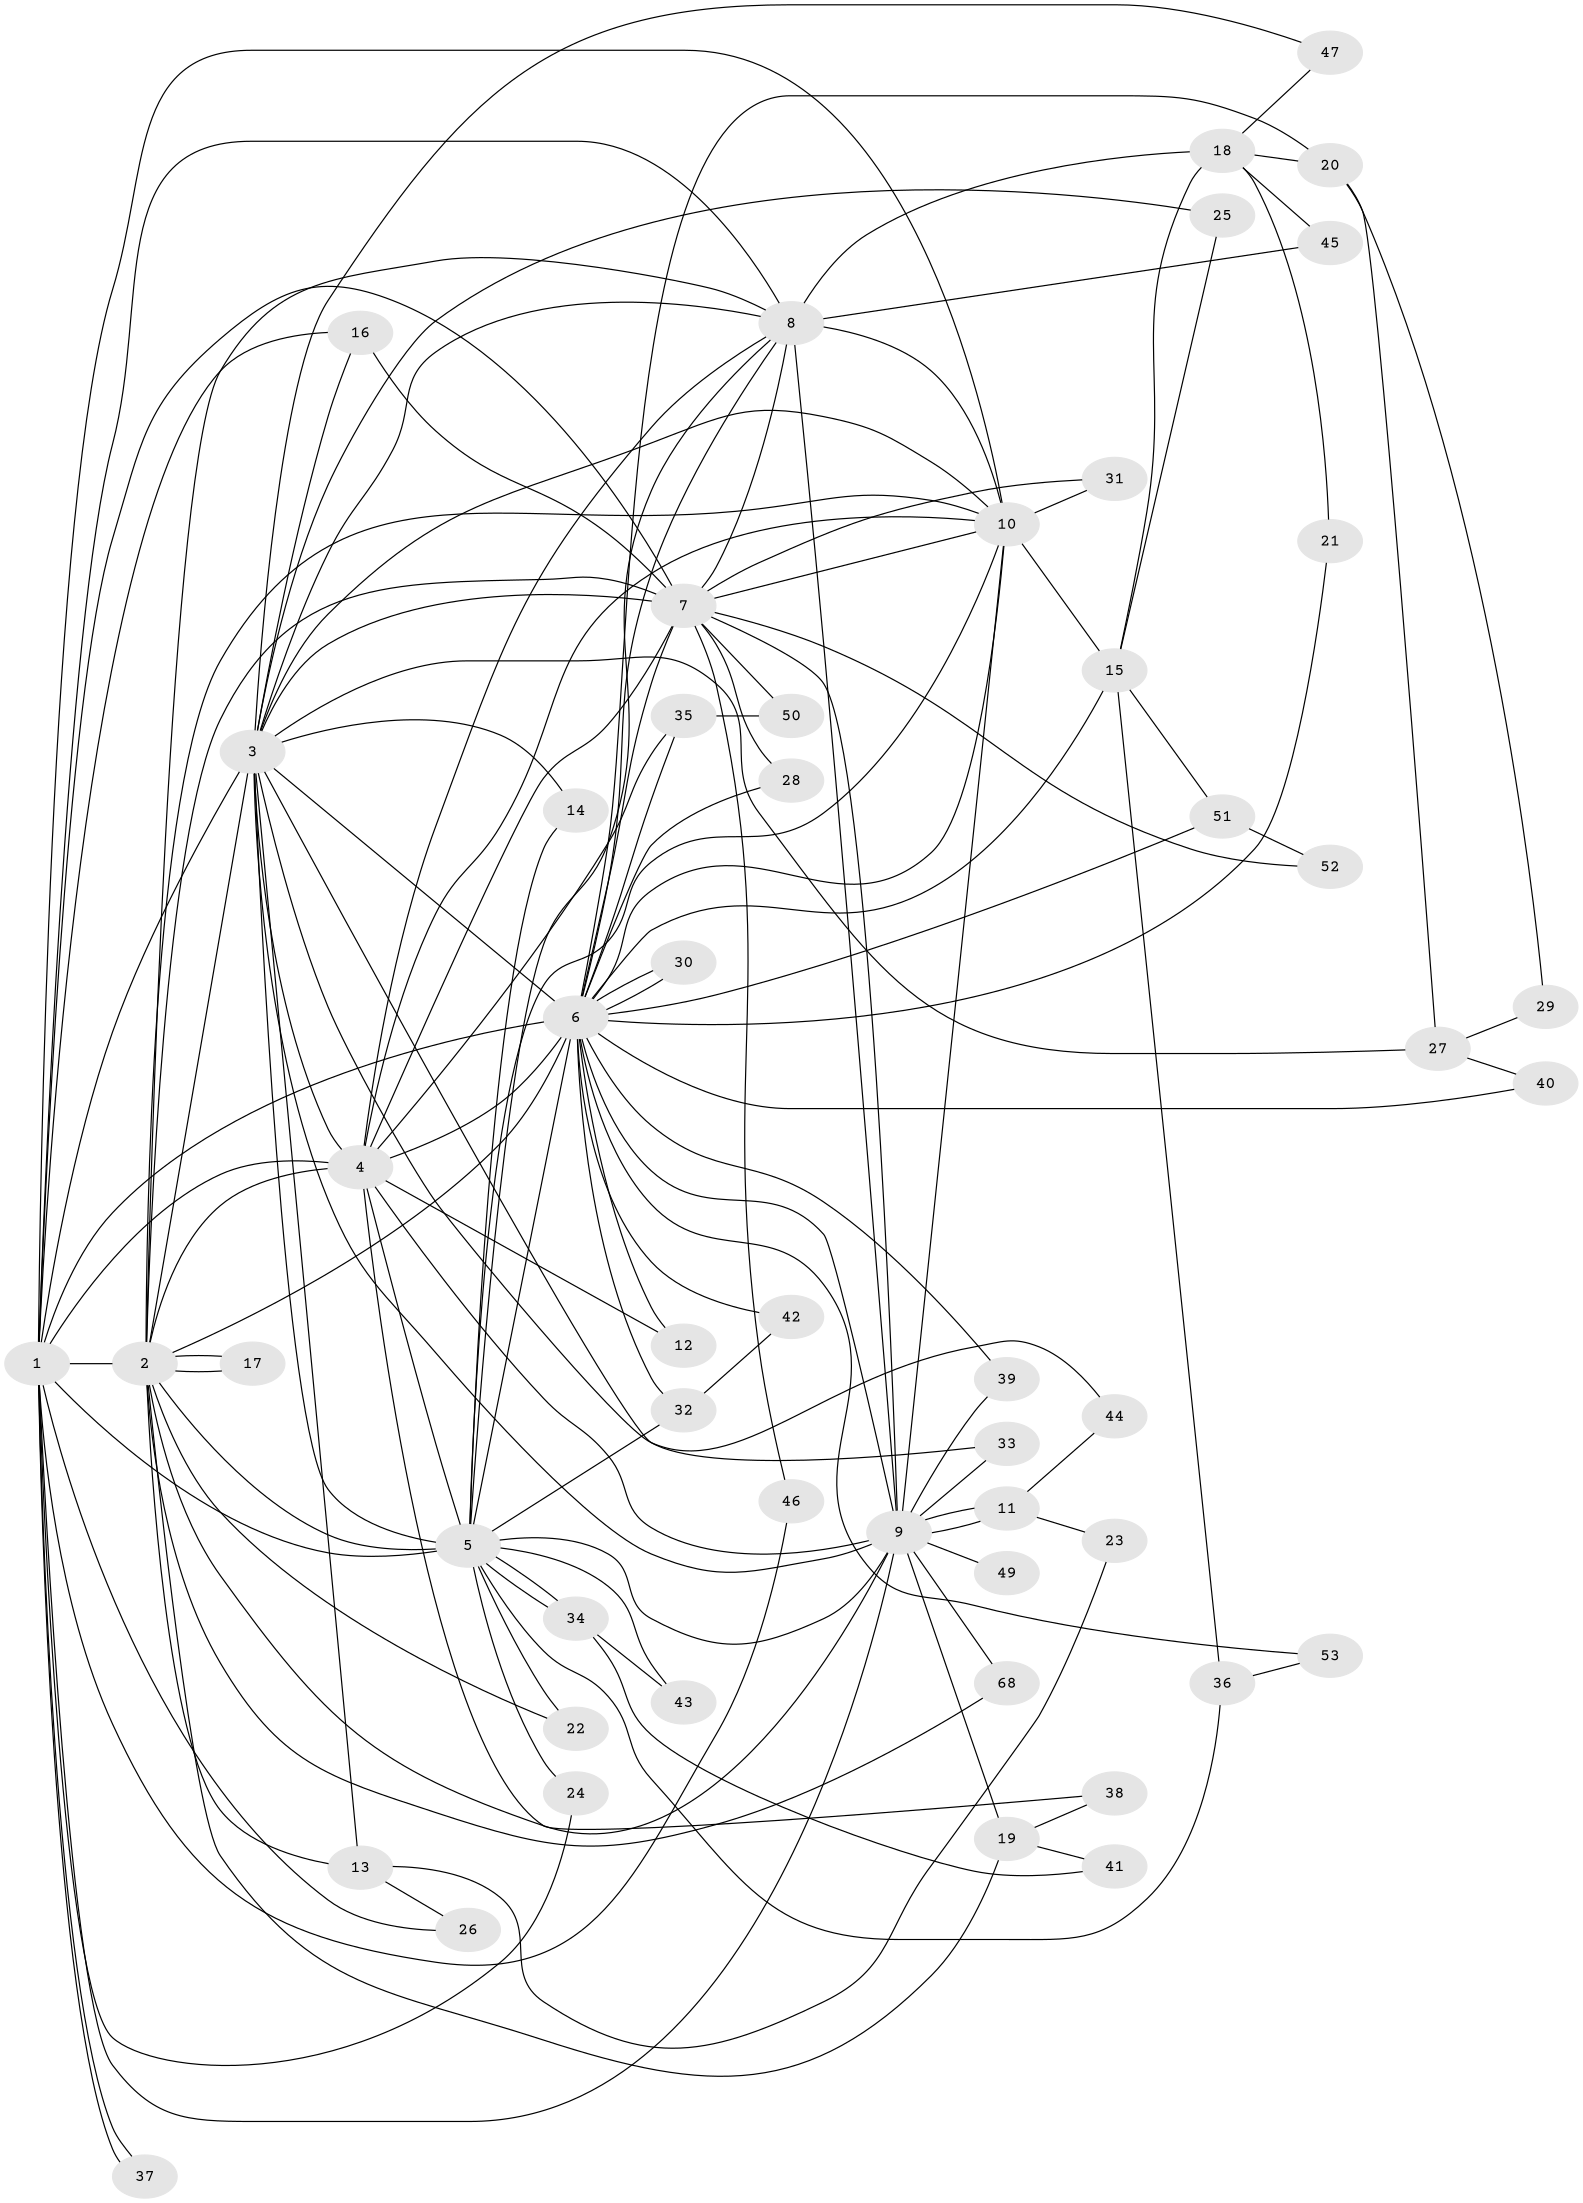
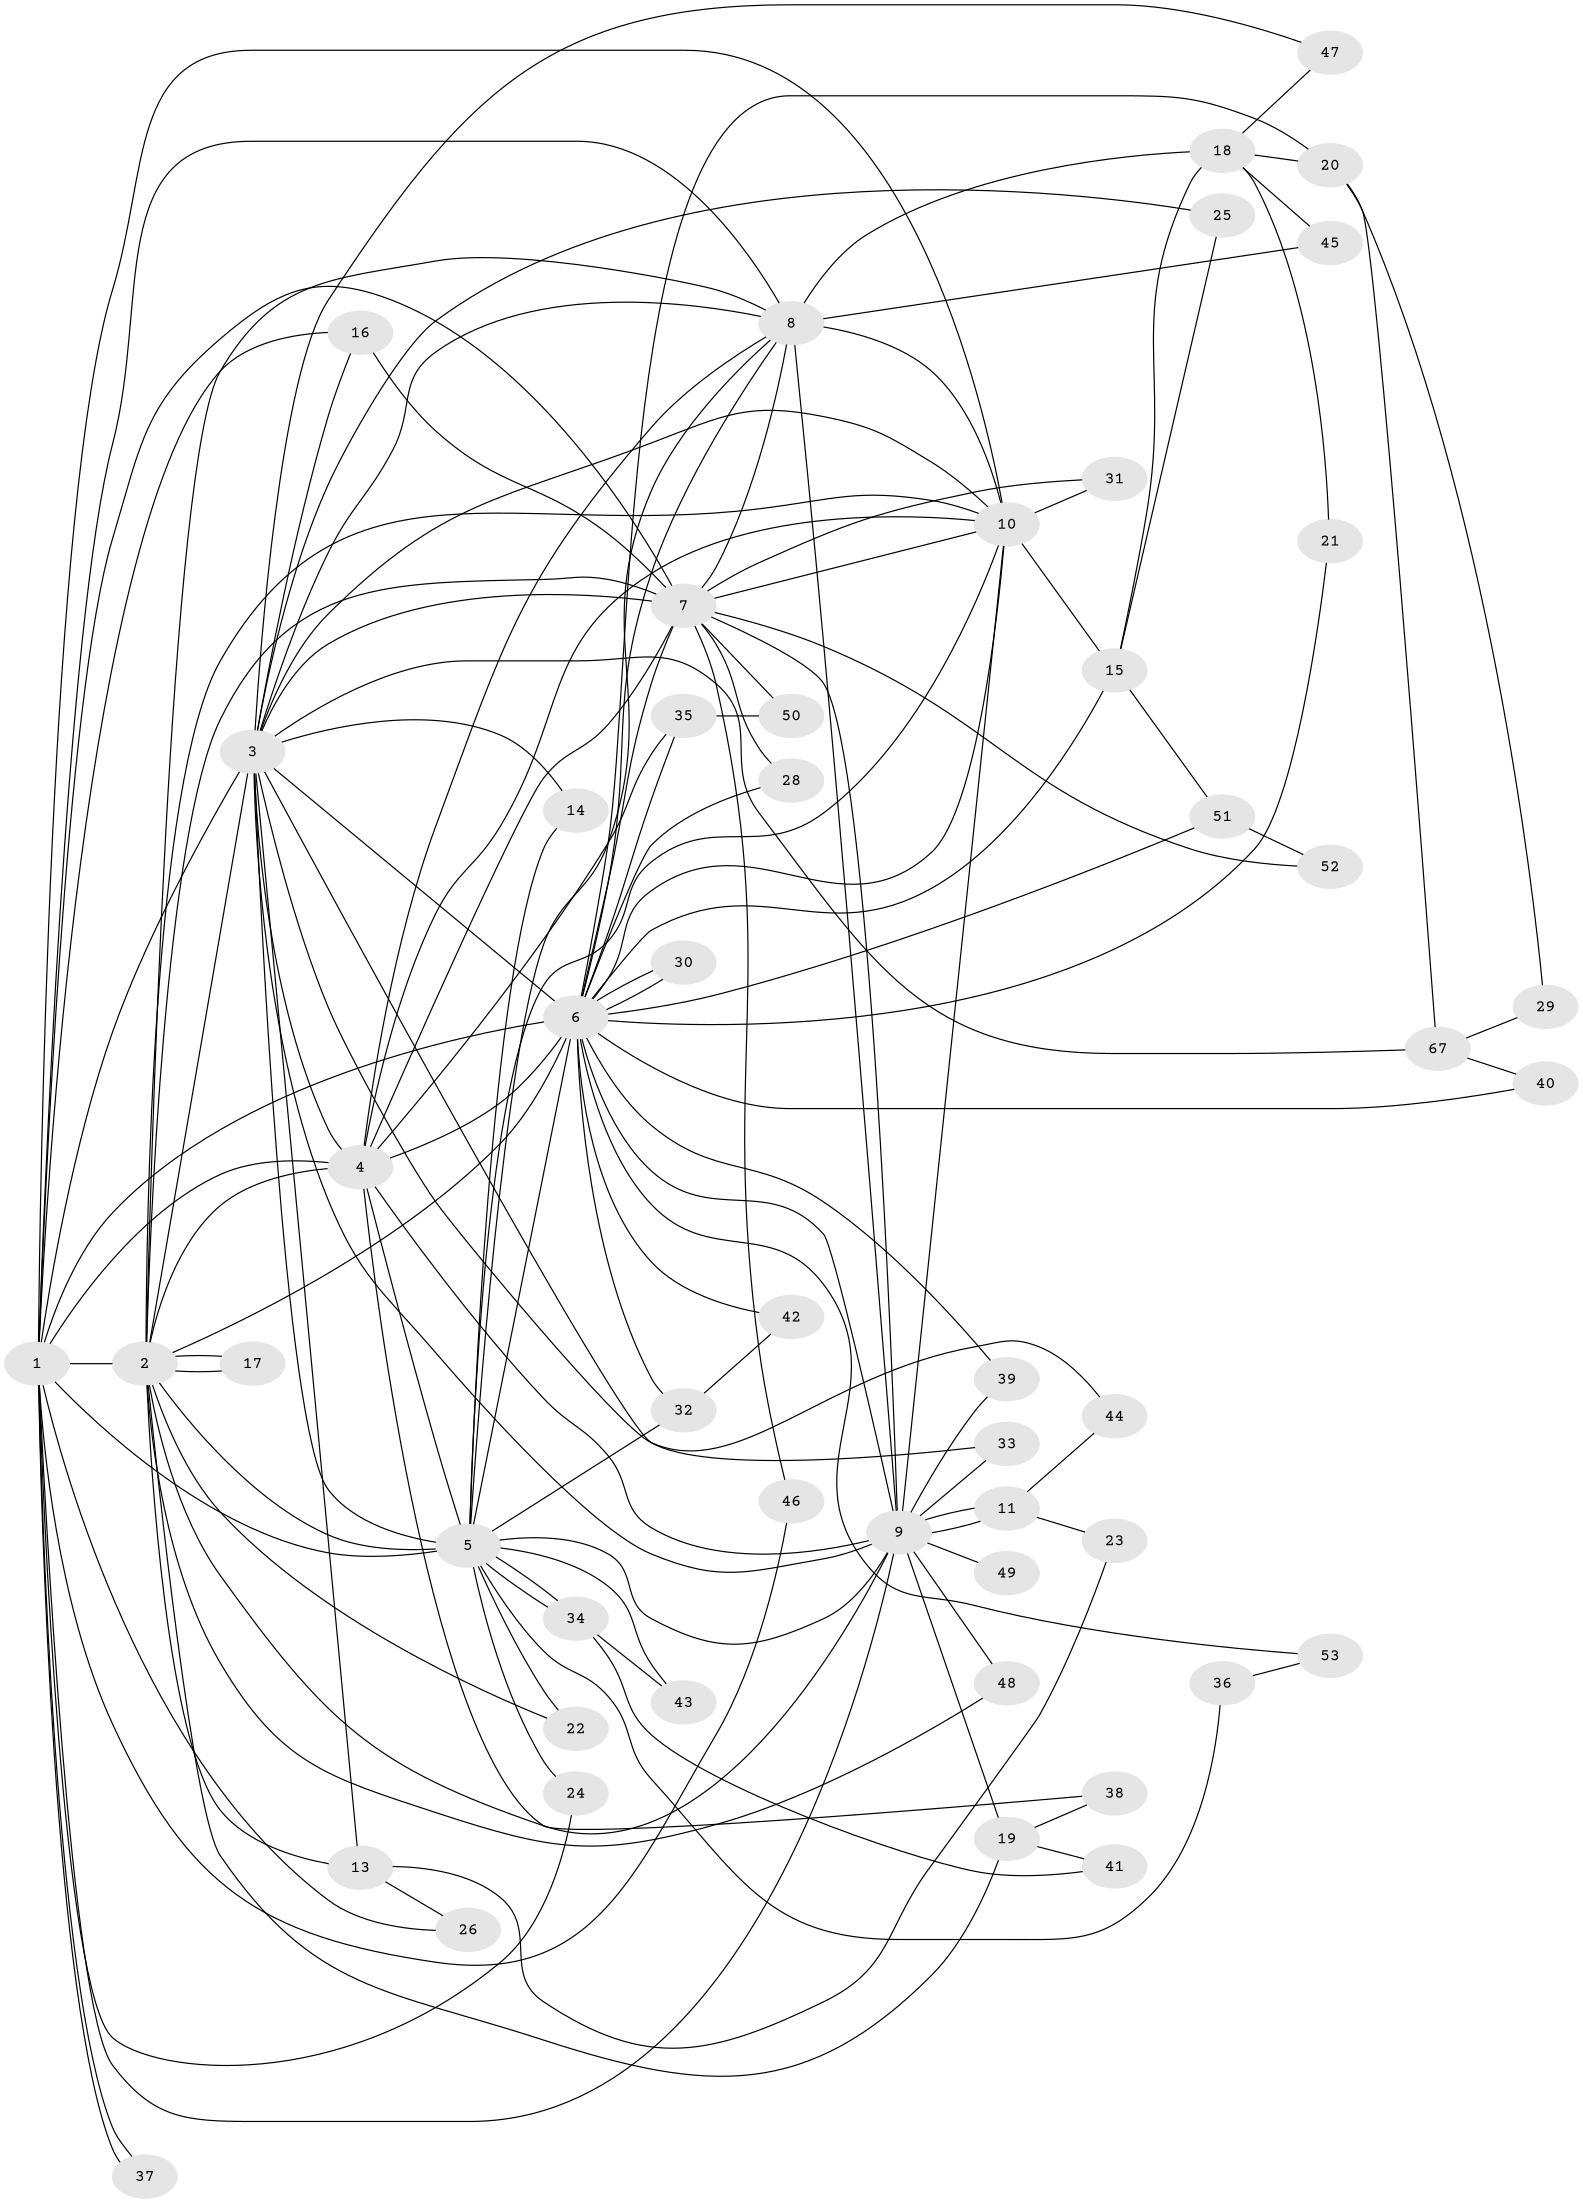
(1438, 1049) -> (1438, 1049)
(1168, 1177) -> none
(684, 1346) -> none
(1007, 1683) -> (1007, 1683)
